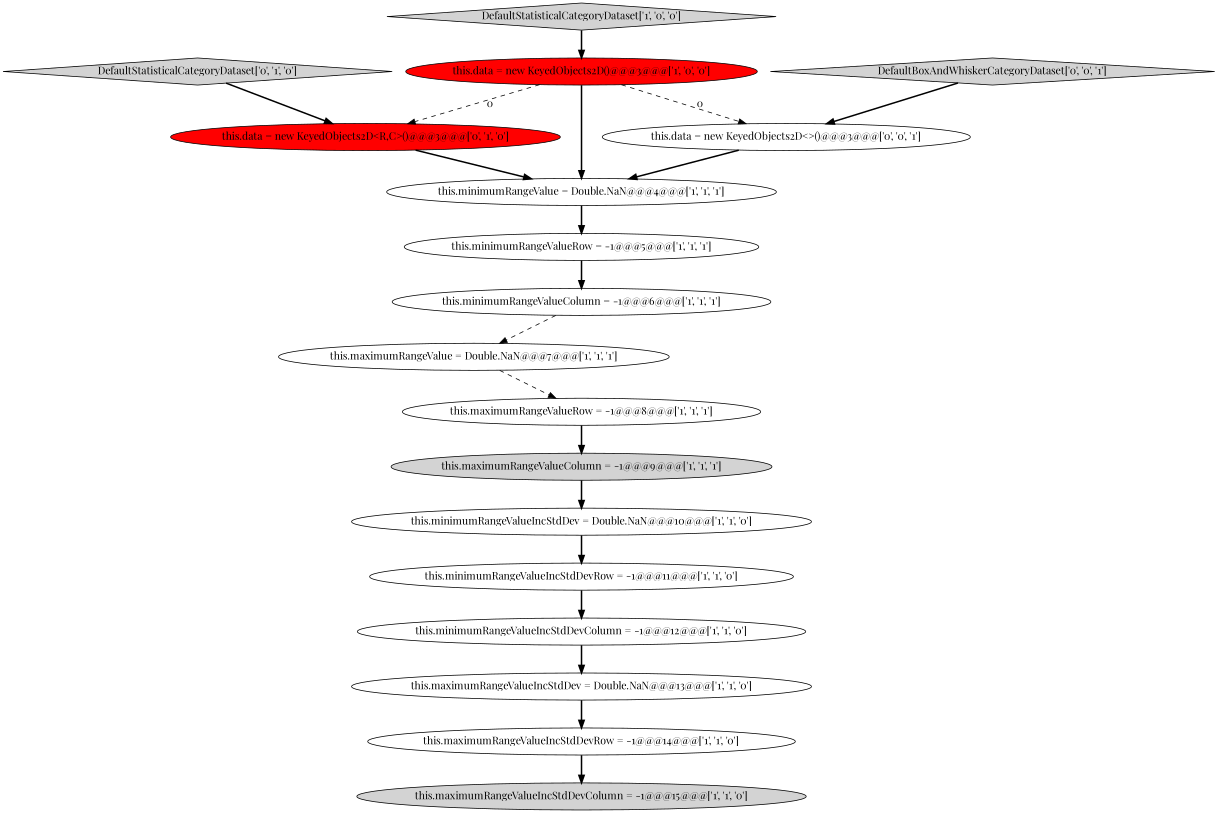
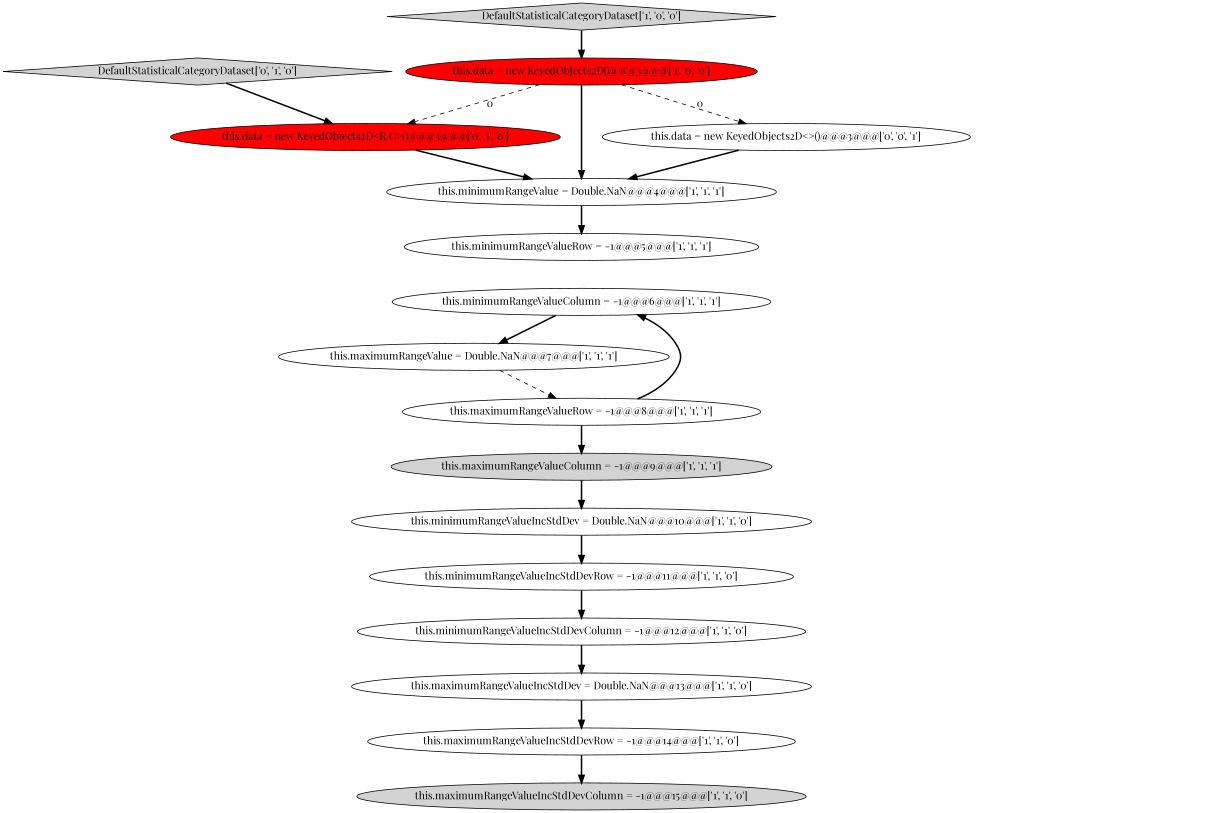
(993, 72) -> none
(582, 271) -> (680, 361)
(531, 328) -> (531, 328)
